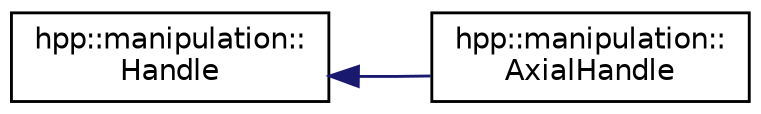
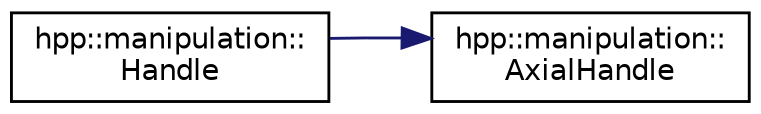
(395, 76) -> (366, 38)
